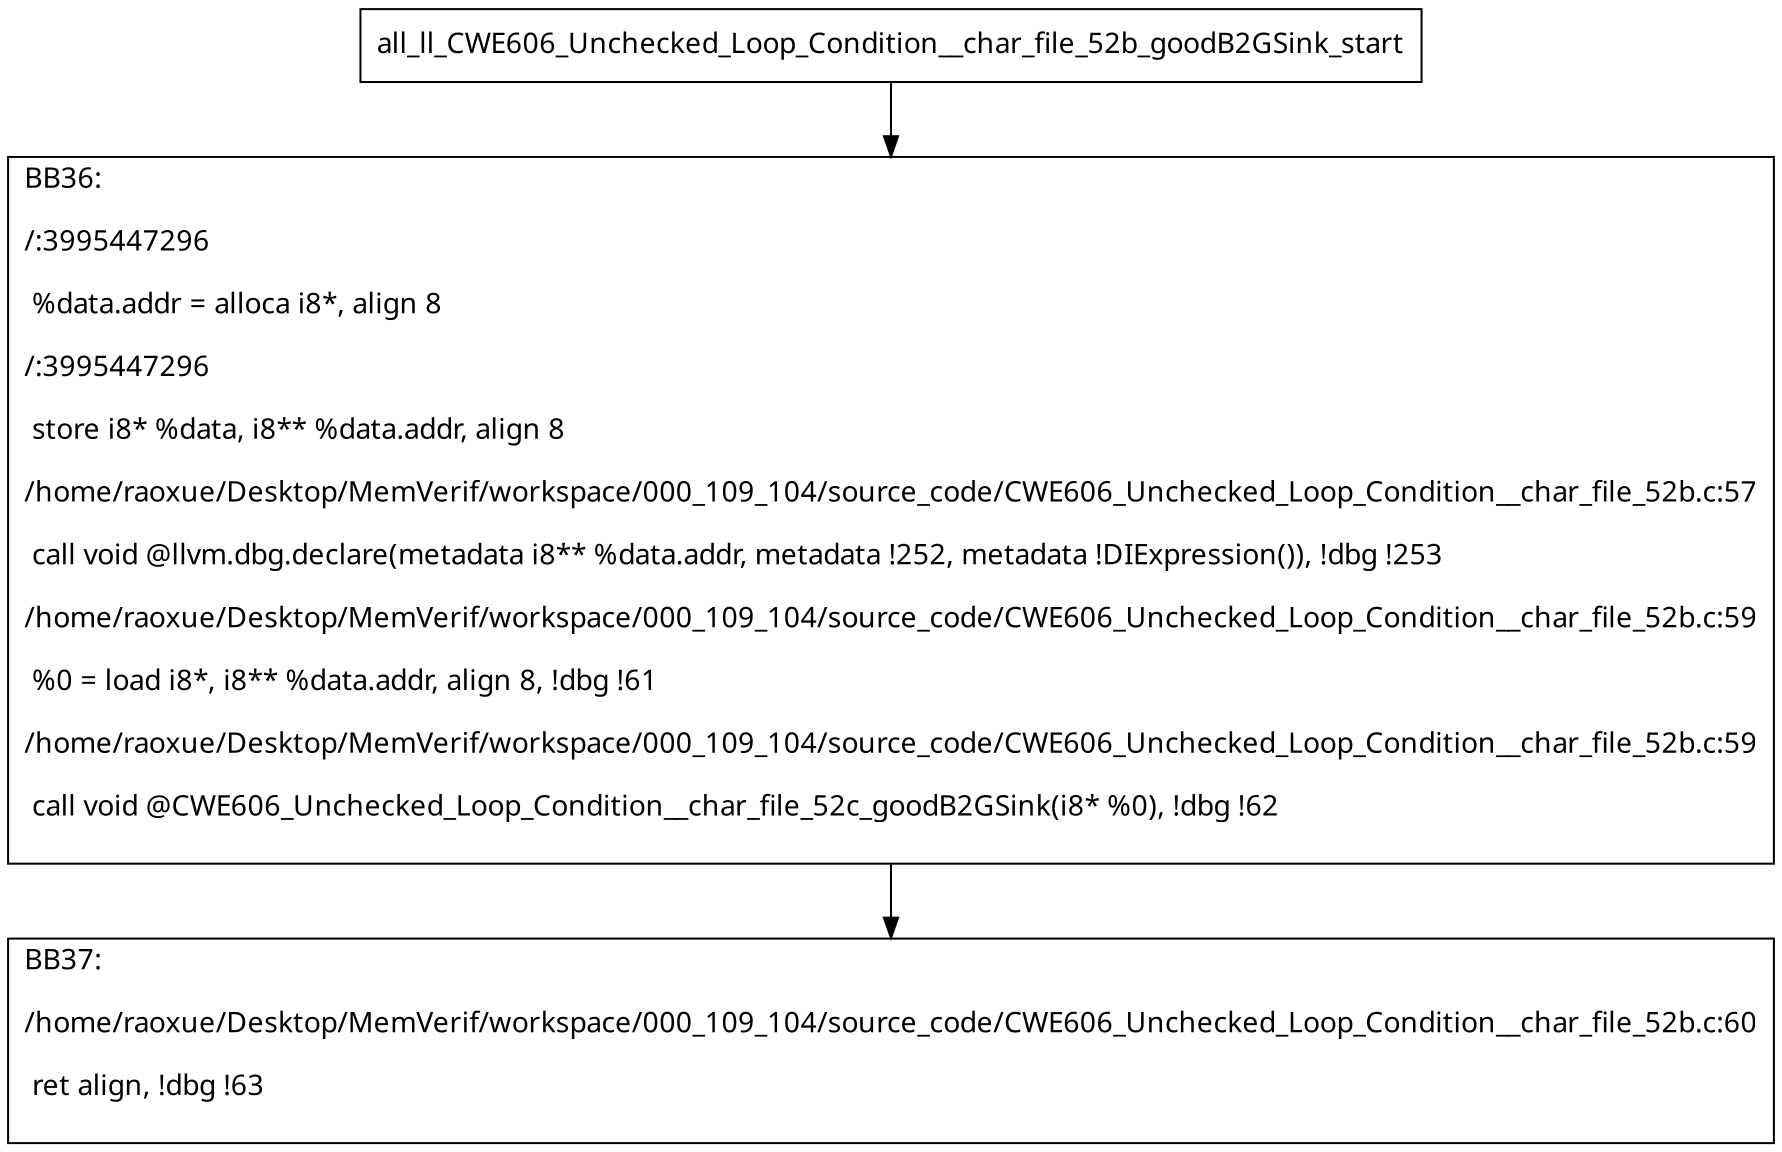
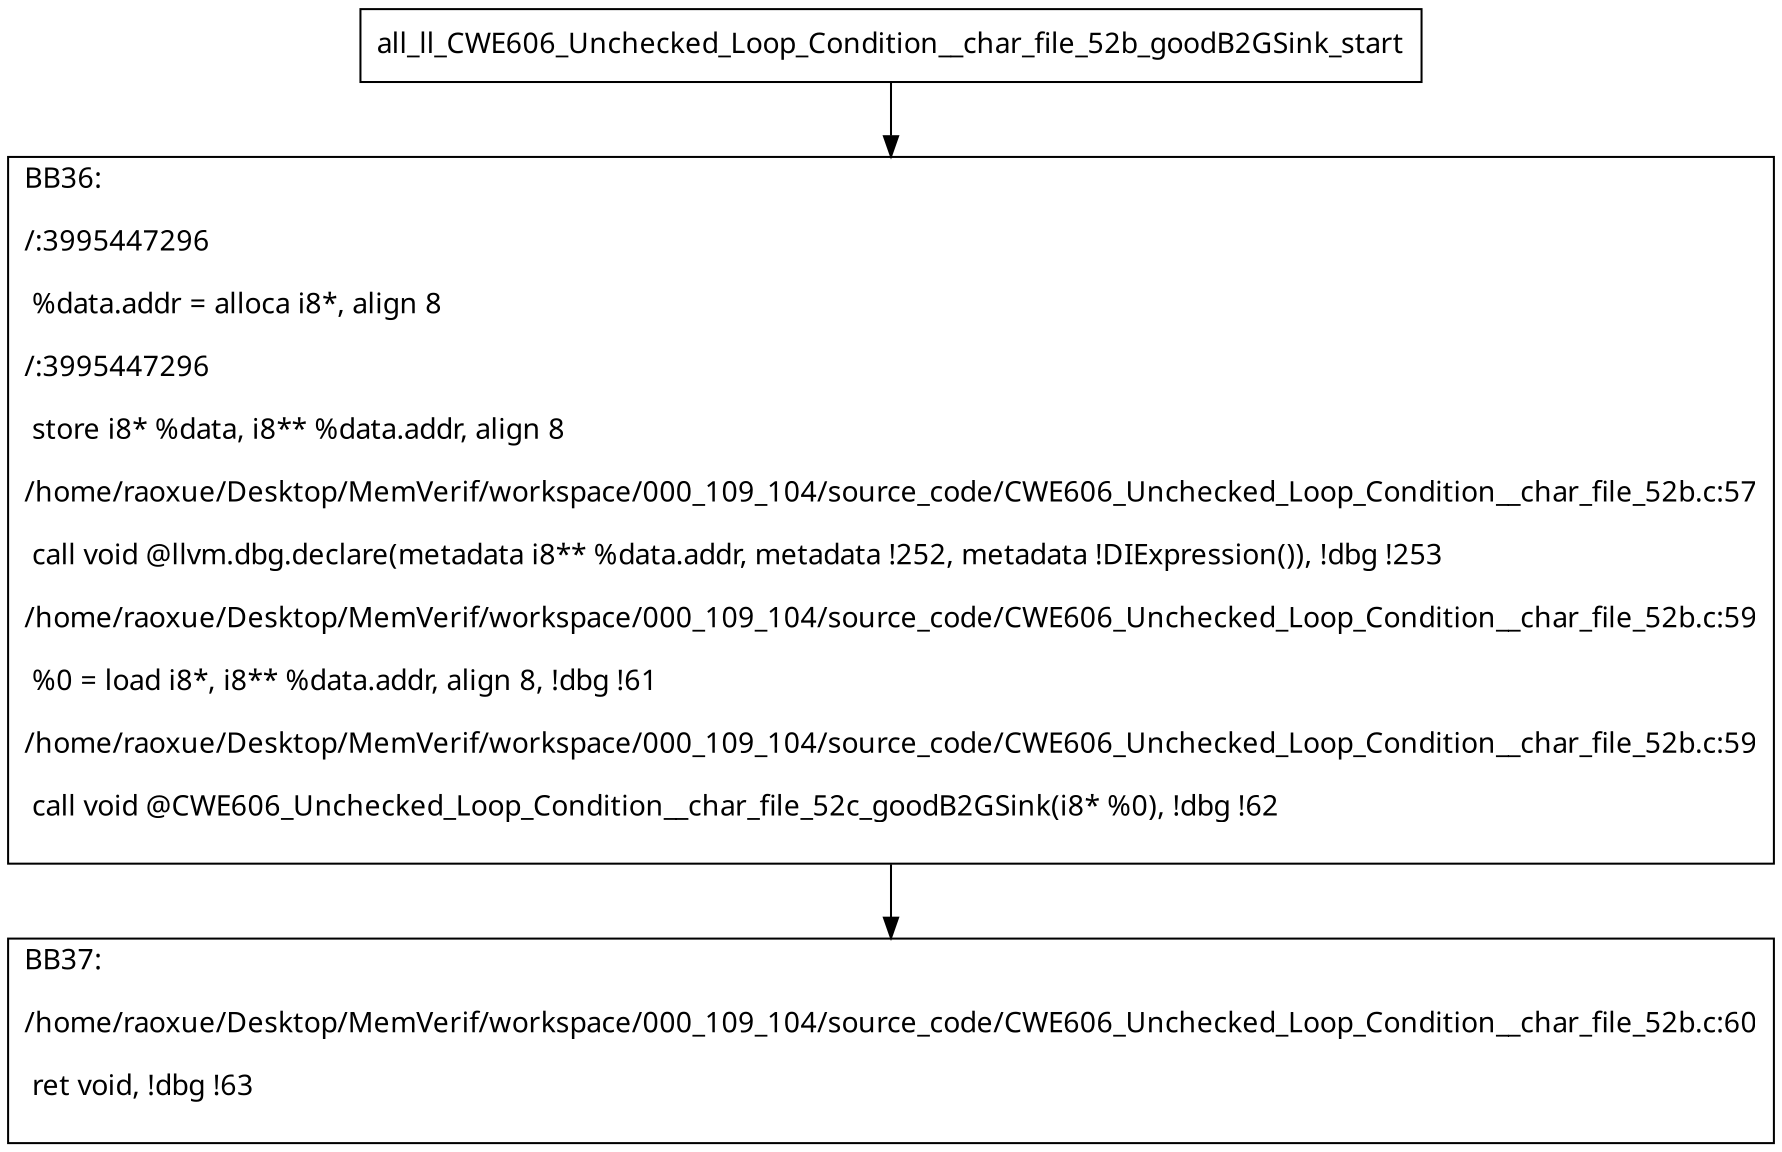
(145, 1086) -> (140, 1086)
